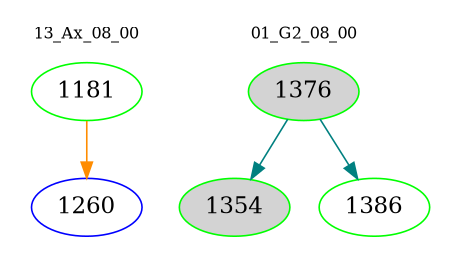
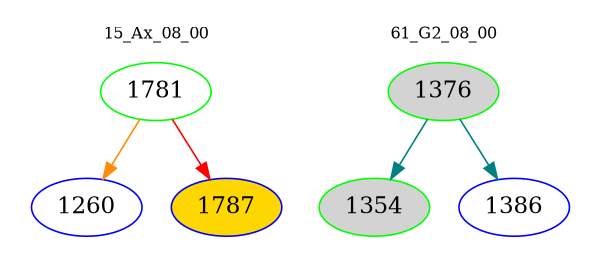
(87, 35) -> (157, 35)
(305, 35) -> (444, 35)
(87, 92) -> (156, 92)
none -> (227, 207)
(374, 207) -> (514, 207)
